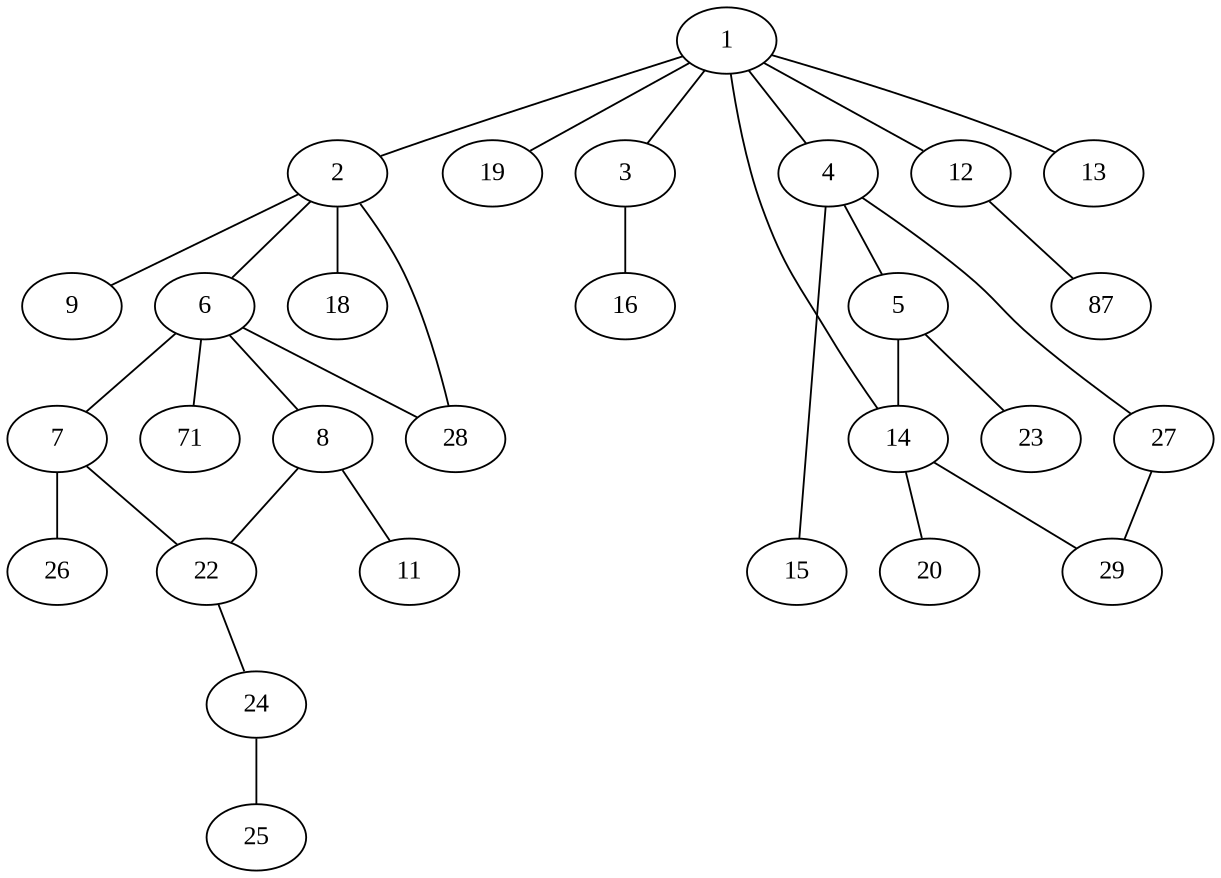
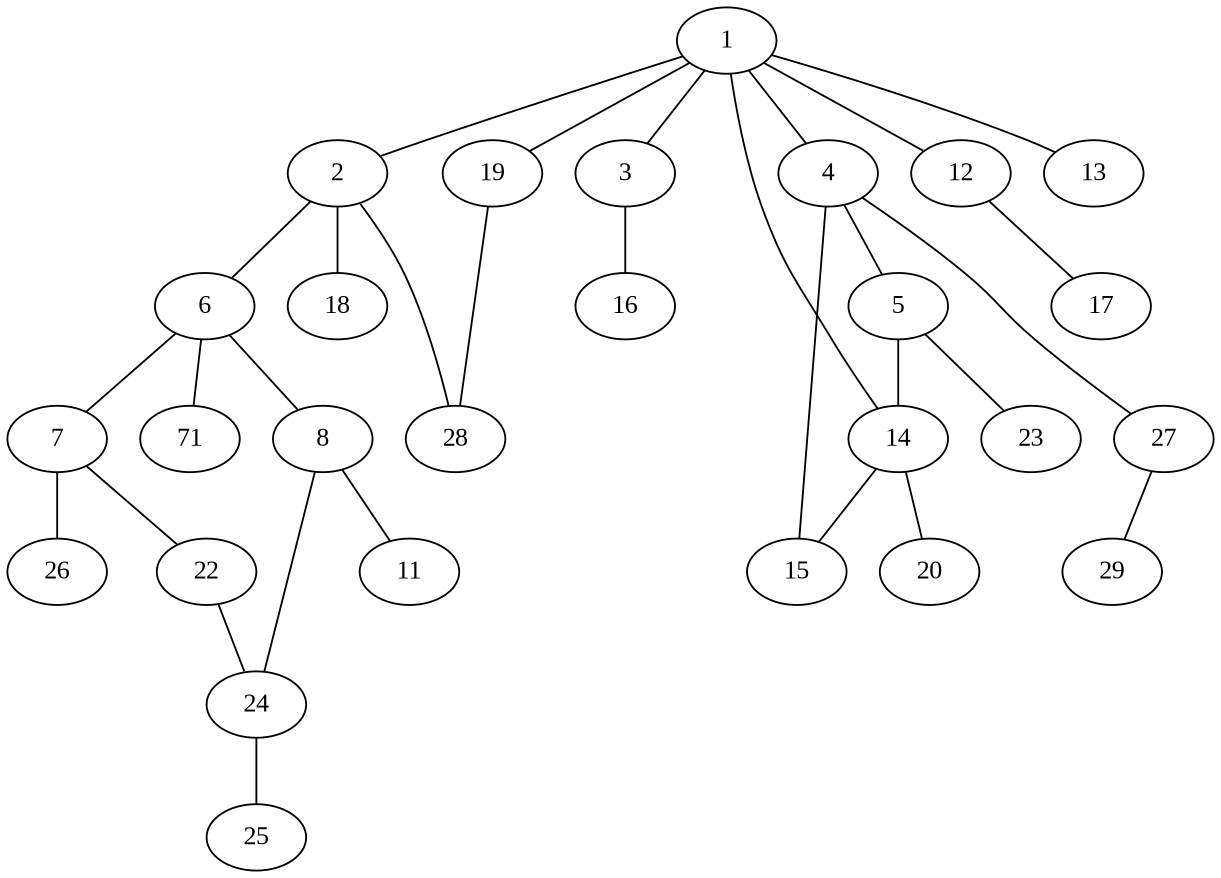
(72, 306) -> none
(1101, 306) -> (1101, 306)
(330, 372) -> (474, 306)
(265, 505) -> (290, 572)
(1005, 505) -> (848, 505)
